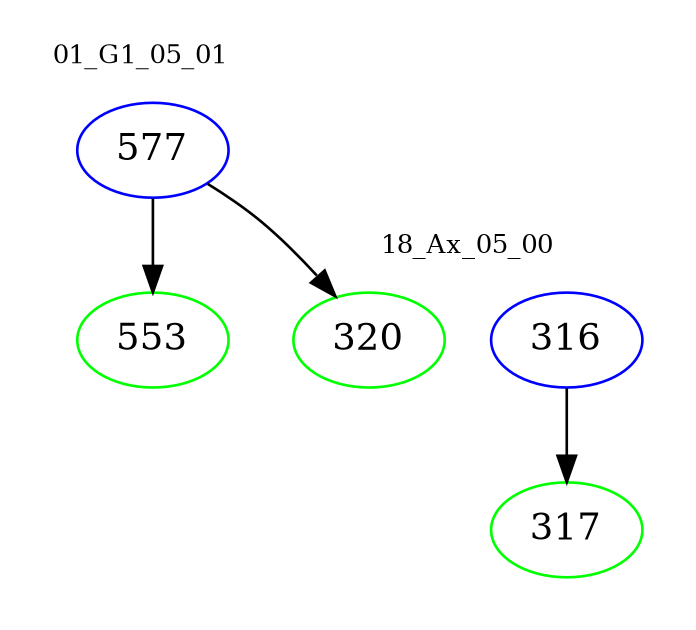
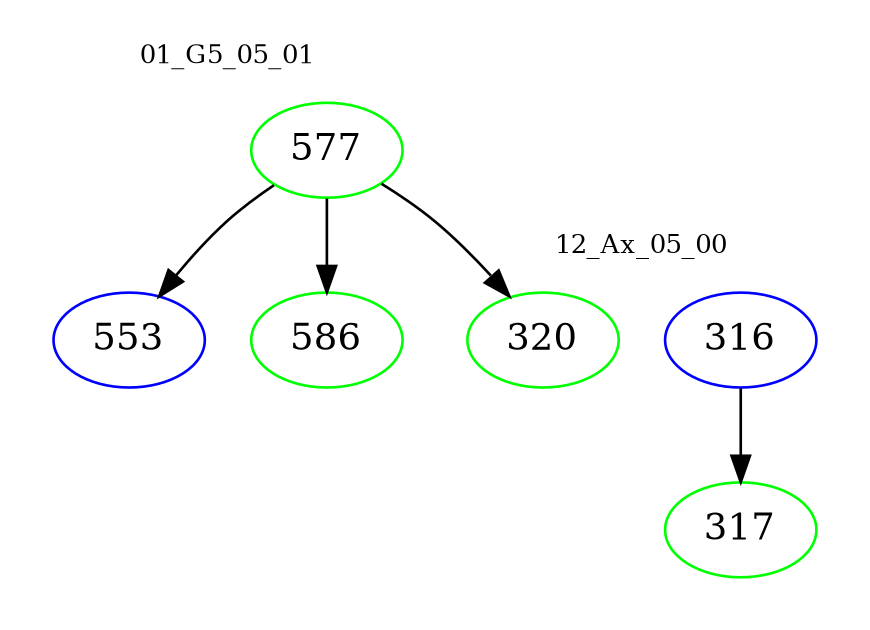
(141, 57) -> (228, 57)
(153, 150) -> (327, 150)
(468, 246) -> (642, 246)
(153, 340) -> (129, 340)
none -> (327, 340)
